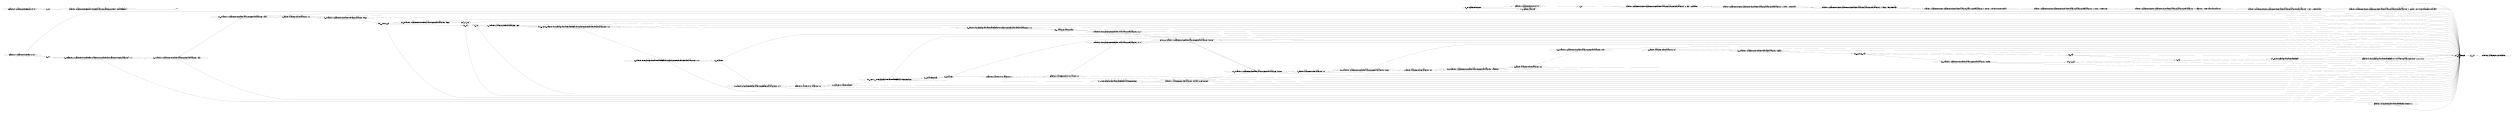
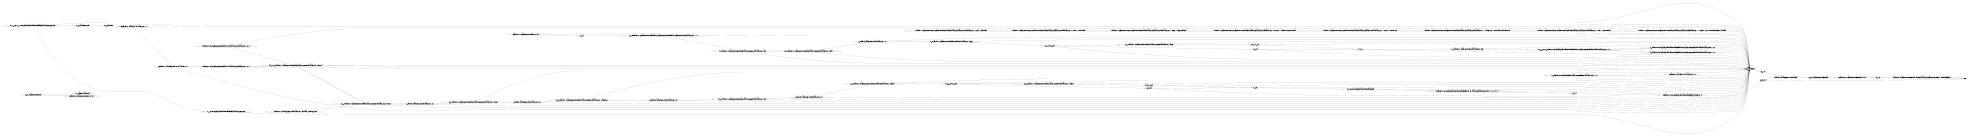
(1581, 6) -> none
(1064, 30) -> none
(718, 61) -> none
none -> (1818, 78)
none -> (1763, 80)
(843, 85) -> none
none -> (1574, 93)
